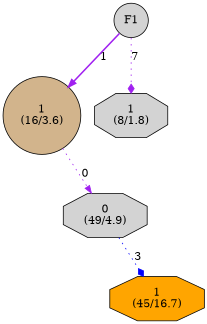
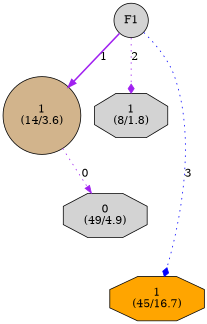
(135, 57) -> (135, 57)
(42, 116) -> (42, 116)
(129, 253) -> (185, 145)
